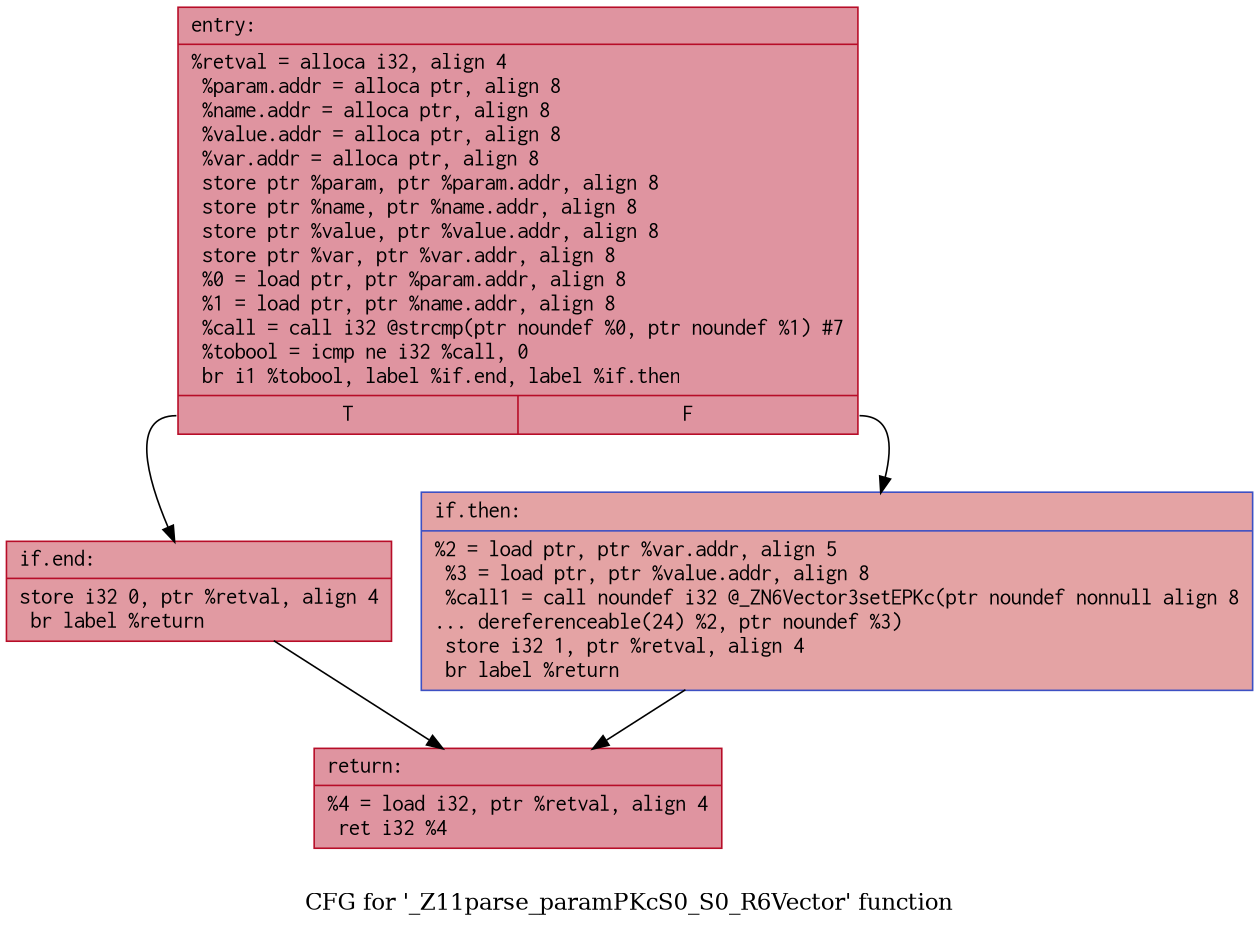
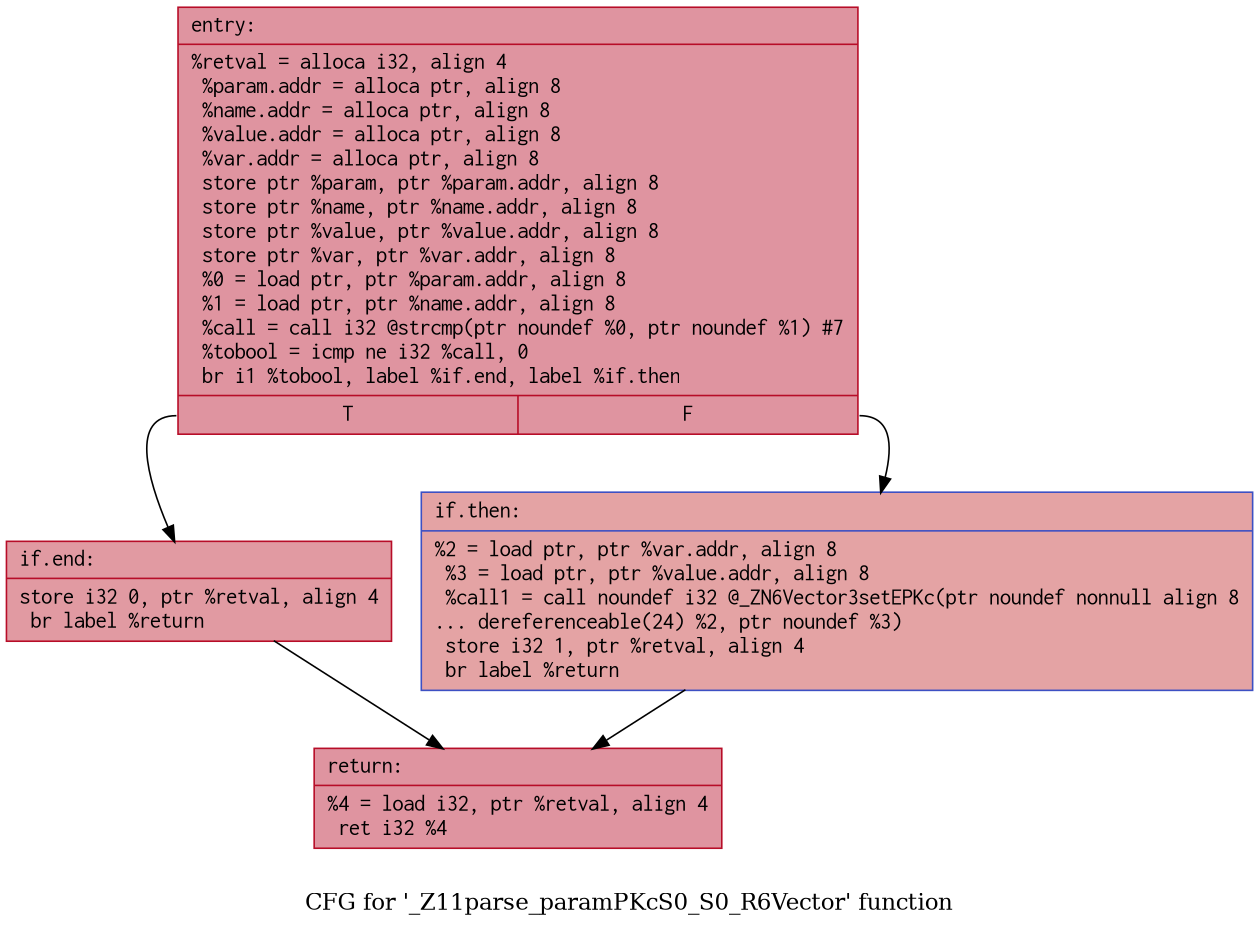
(636, 549) -> (636, 549)
